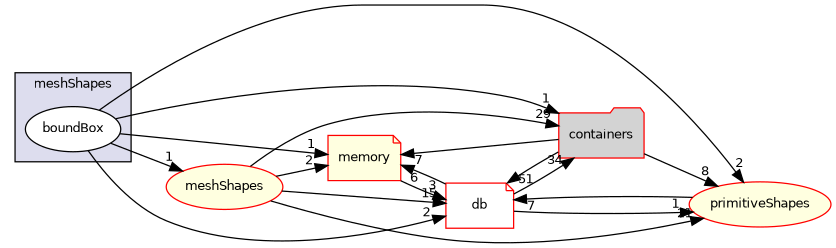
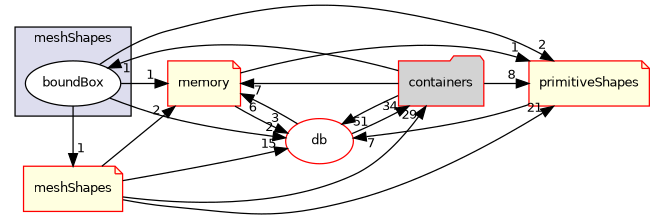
(331, 87) -> (259, 46)
(225, 187) -> (73, 189)
(760, 204) -> (589, 83)
(480, 206) -> (320, 141)
(597, 214) -> (378, 48)
